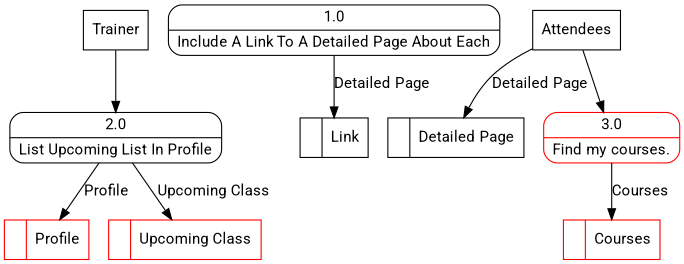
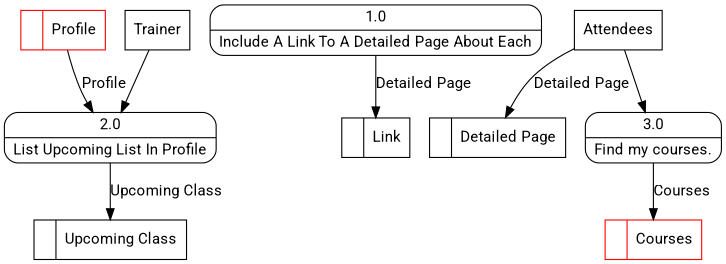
(612, 138) -> (653, 138)
(83, 187) -> (76, 77)
(185, 240) -> (110, 240)
